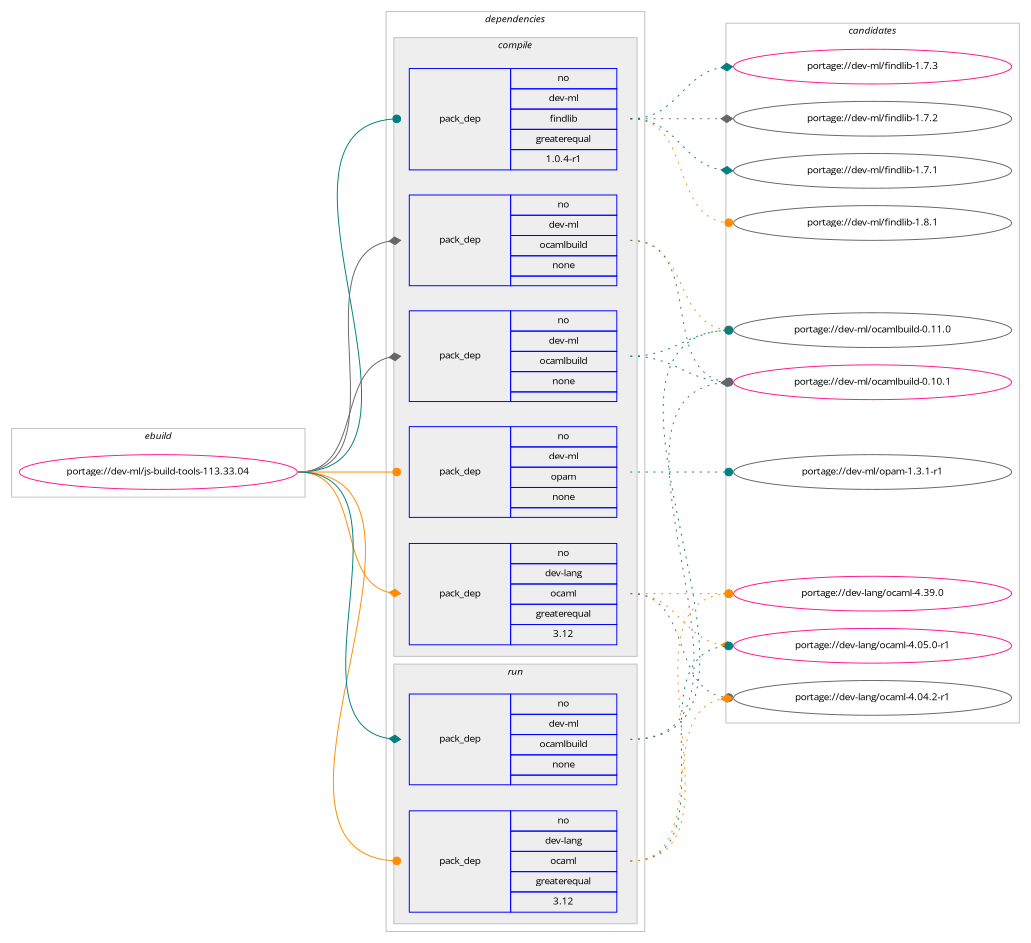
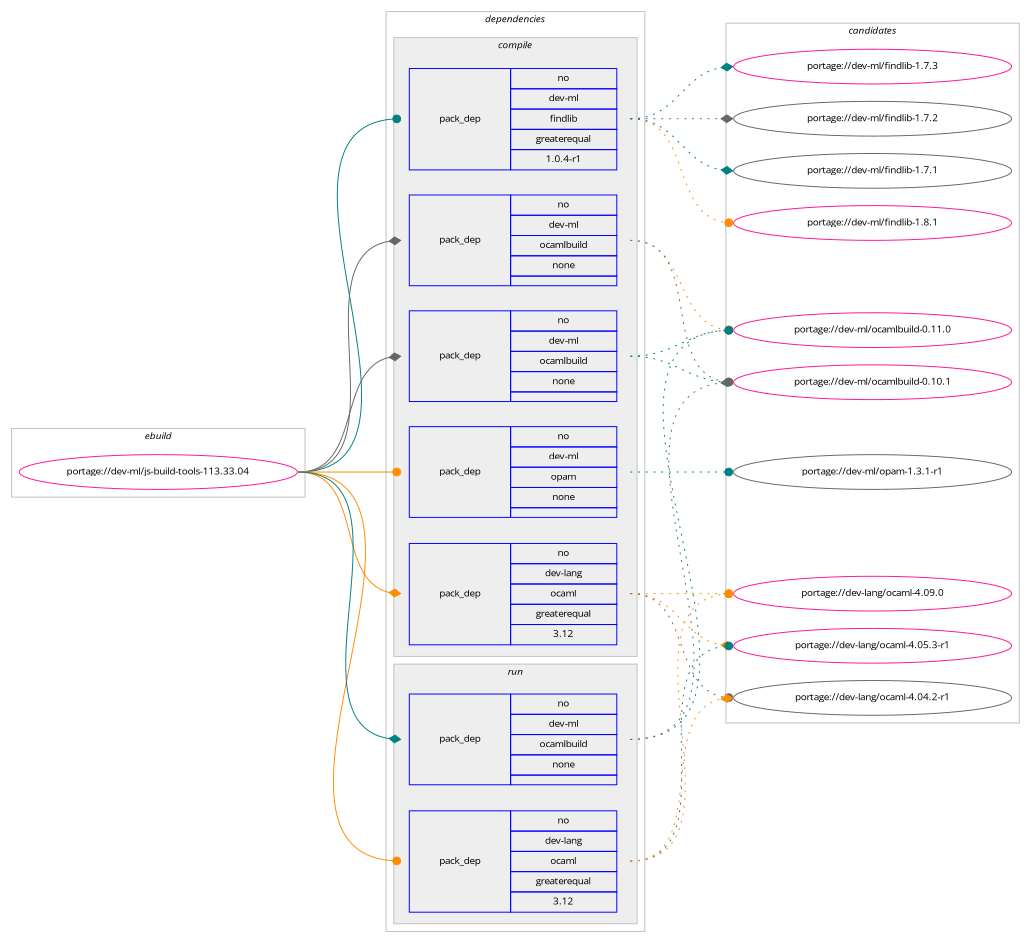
(873, 223) -> (873, 223)
(873, 330) -> (873, 330)
(873, 594) -> (873, 594)
(873, 646) -> (873, 646)
